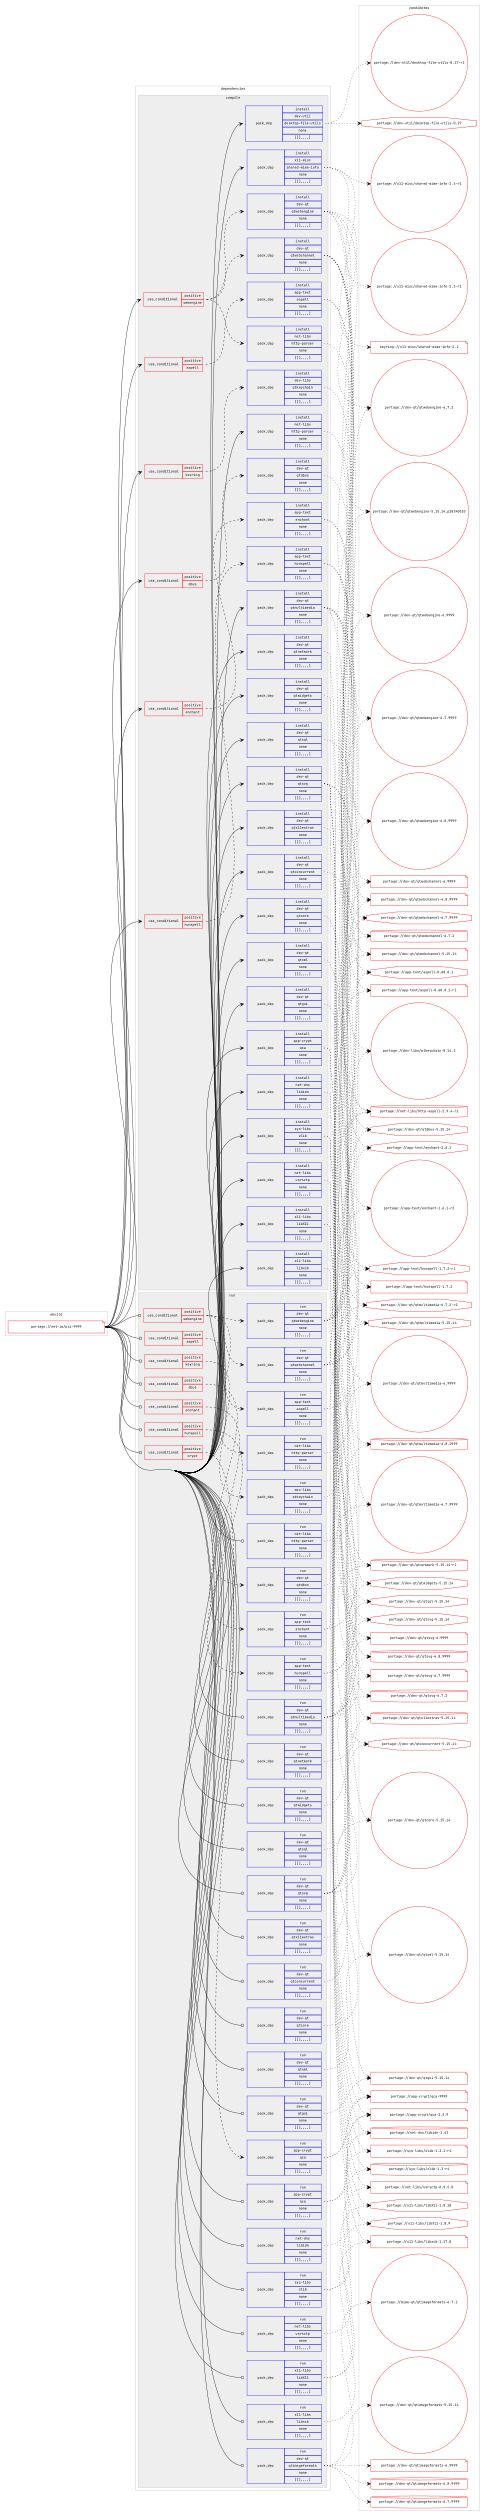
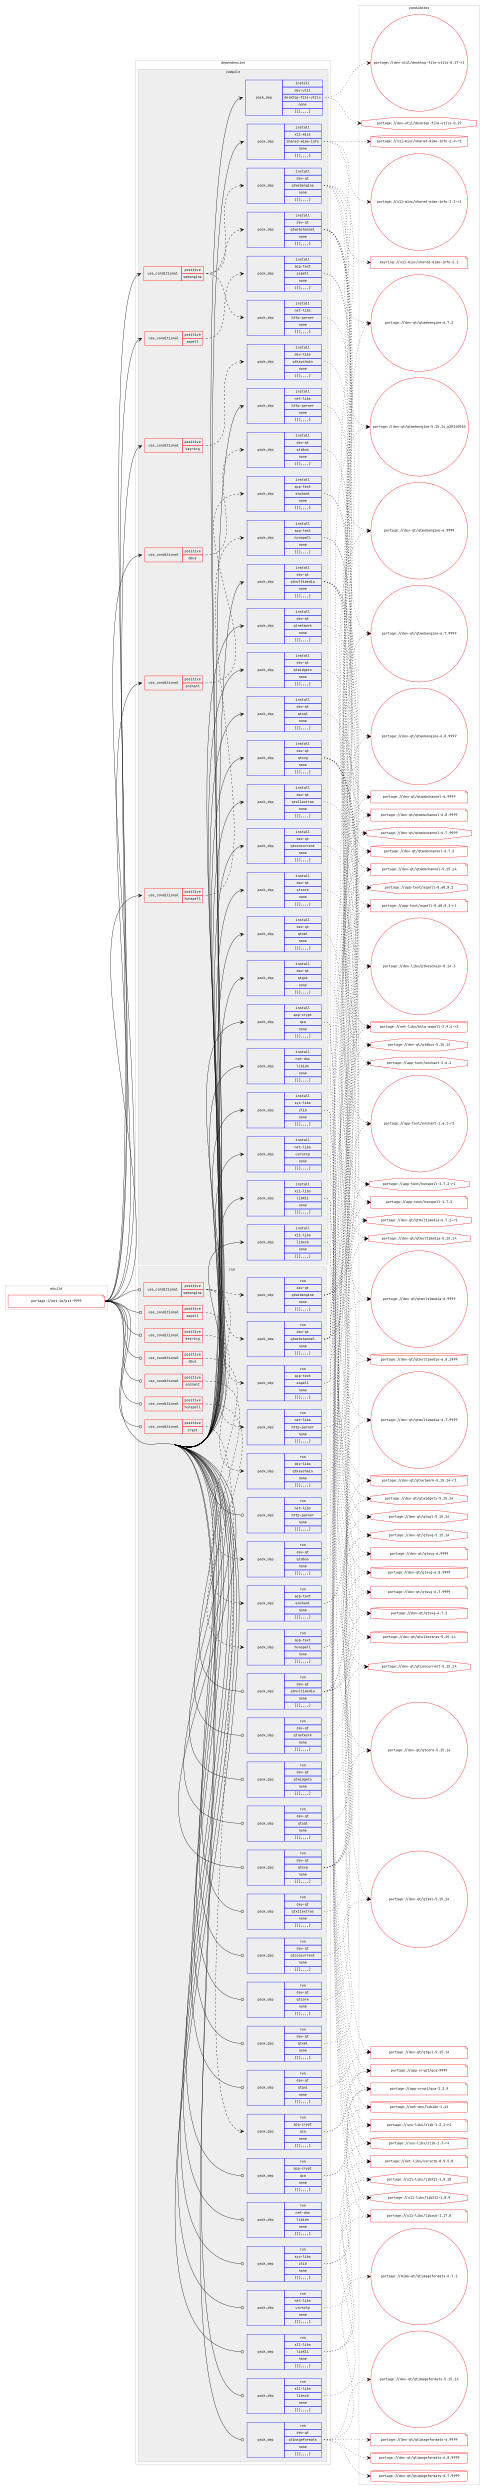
(419, 184) -> (419, 142)
